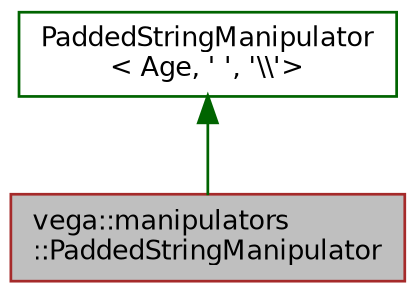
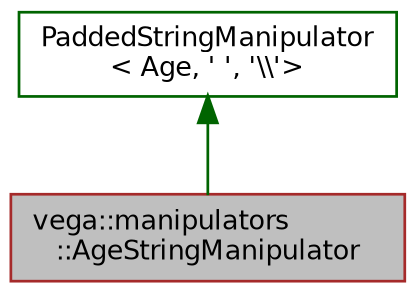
(208, 238) -> (208, 238)
